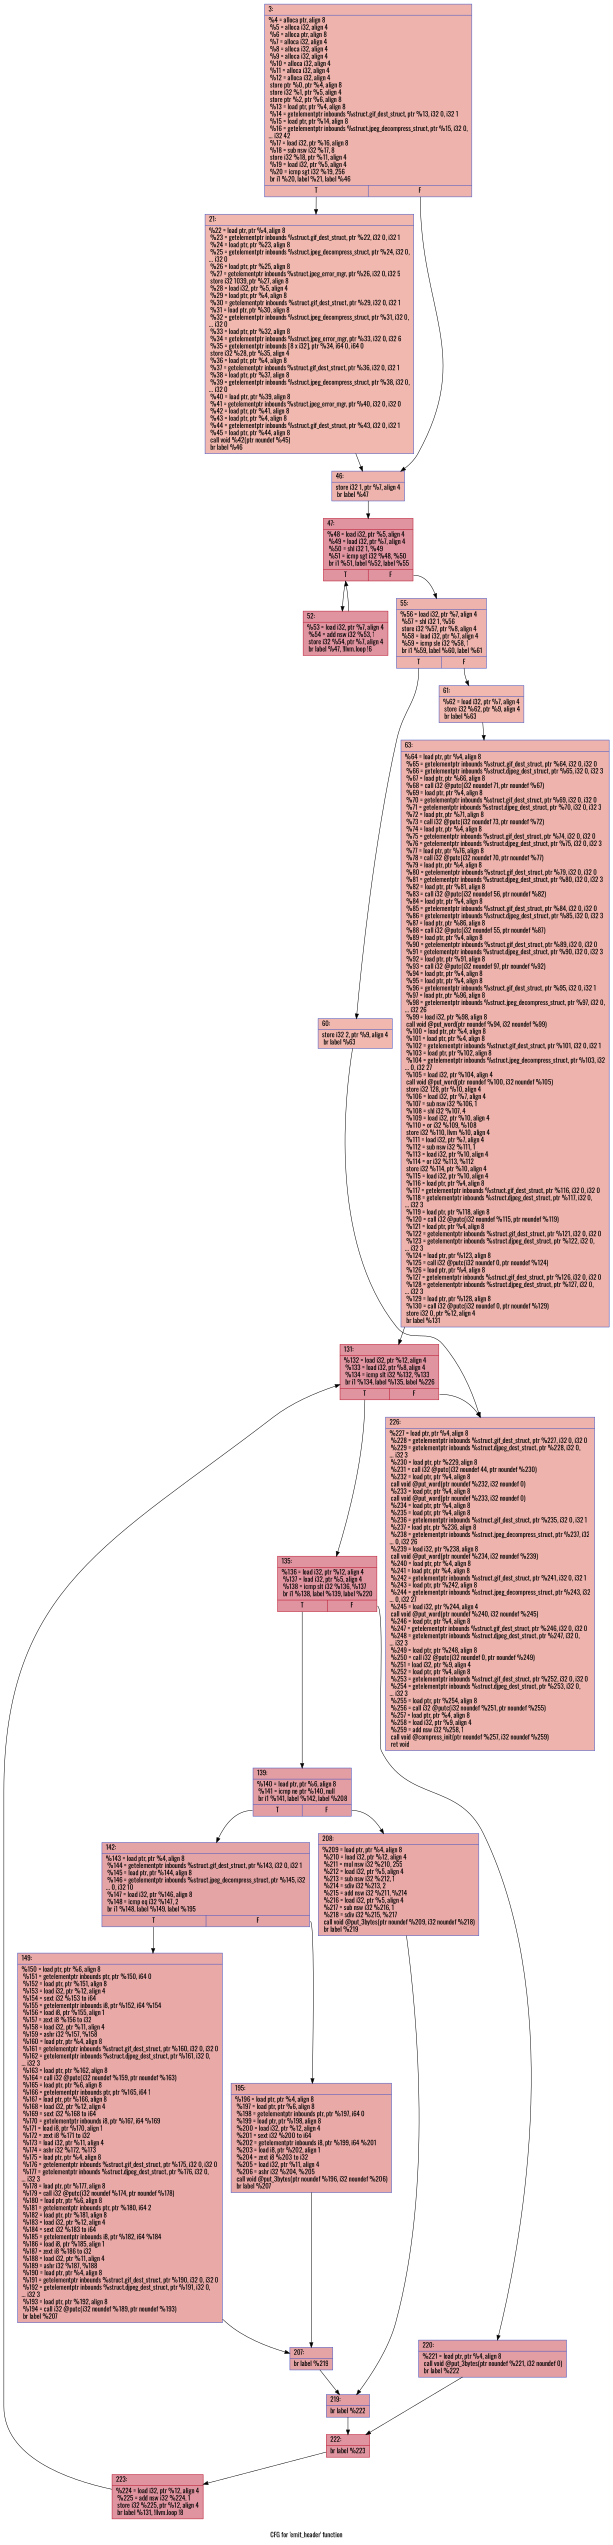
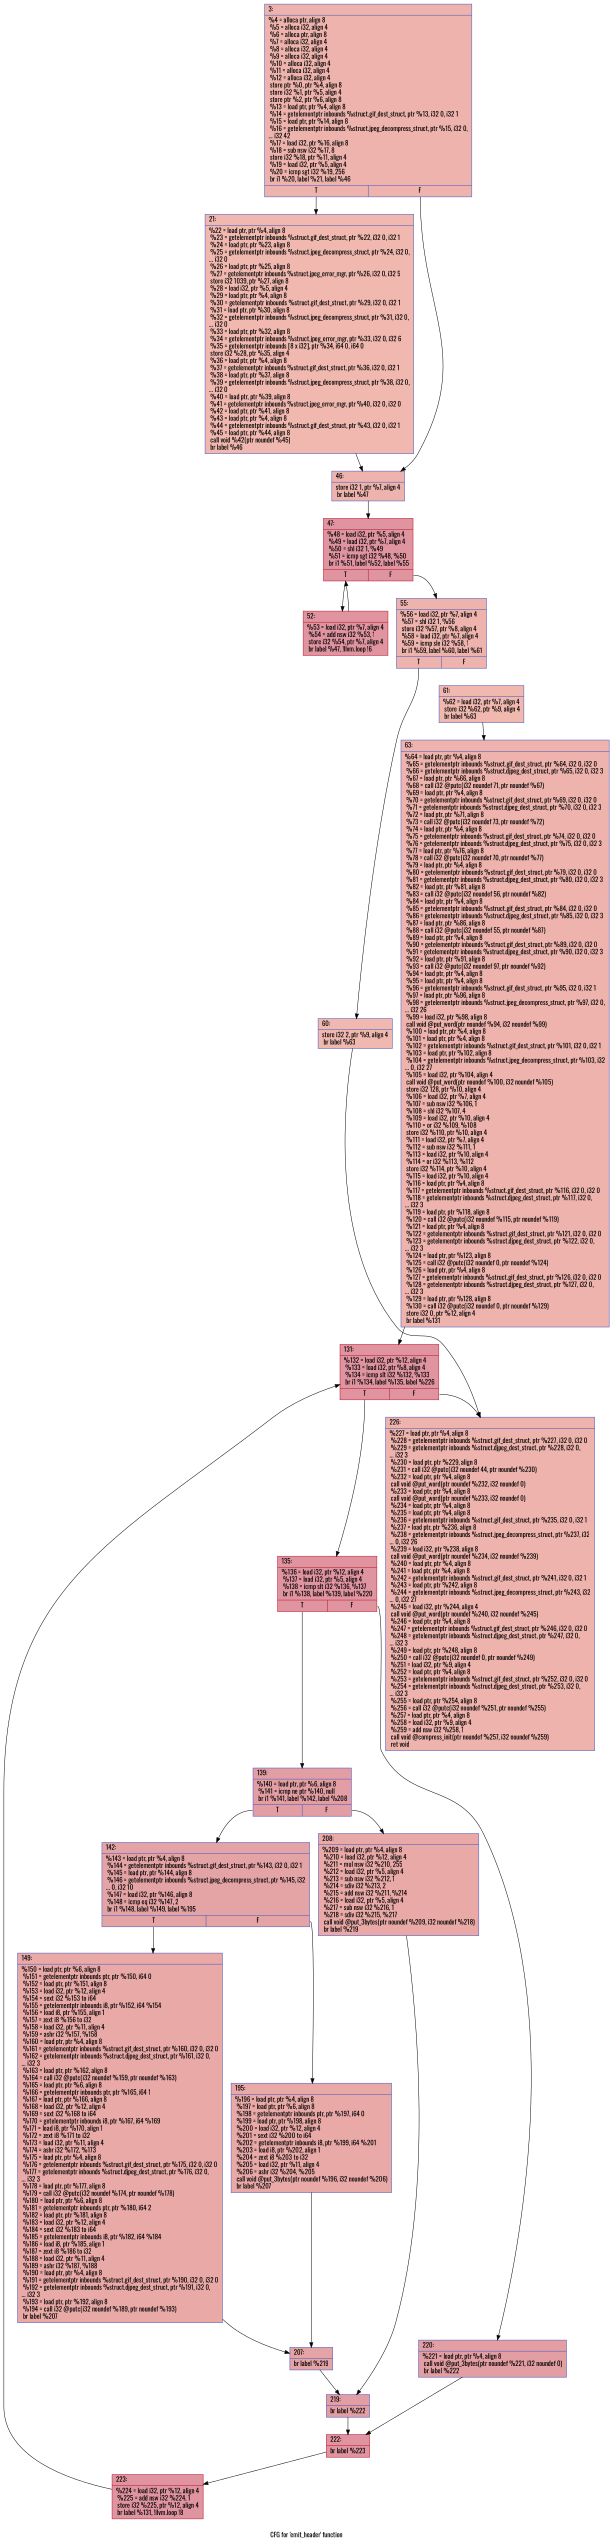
(465, 675) -> none
(447, 1133) -> (446, 1133)
